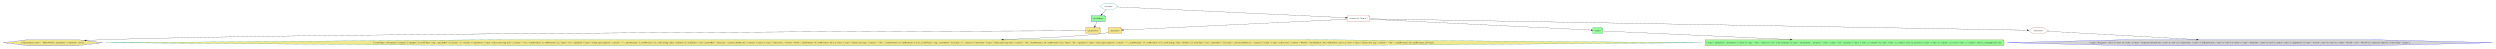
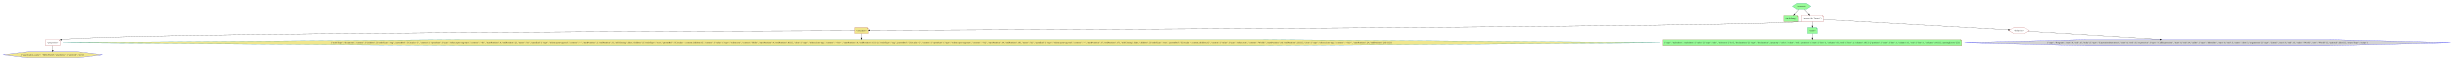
(1109, 6) -> (1802, 6)
(1098, 18) -> (1791, 18)
(1096, 24) -> (458, 33)
(1093, 31) -> (53, 43)
